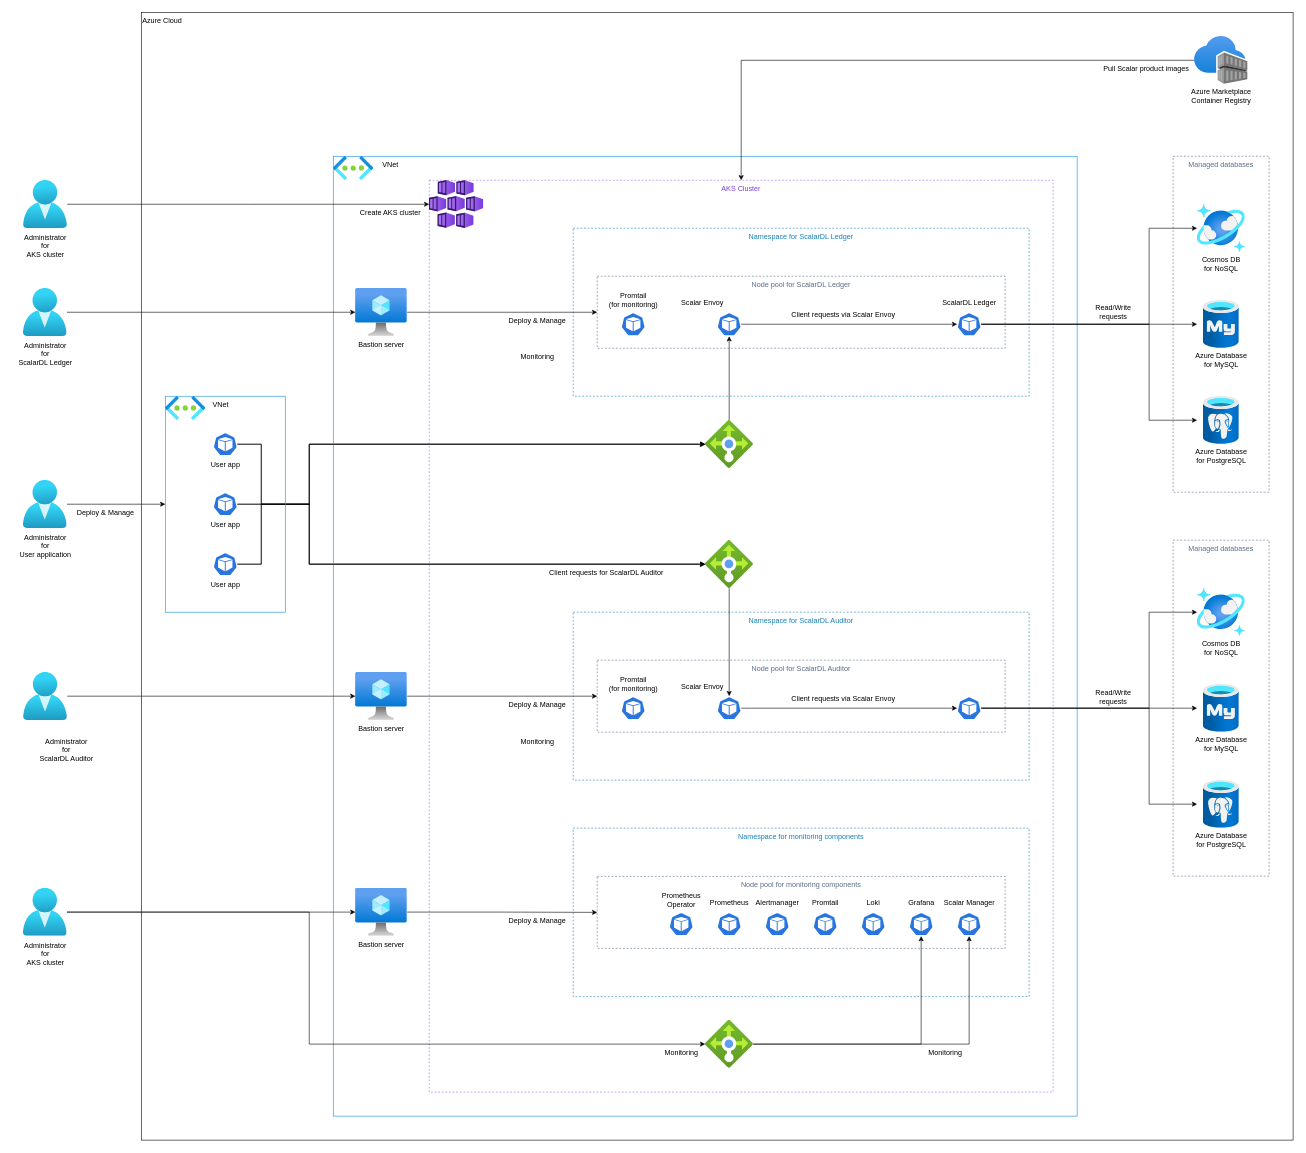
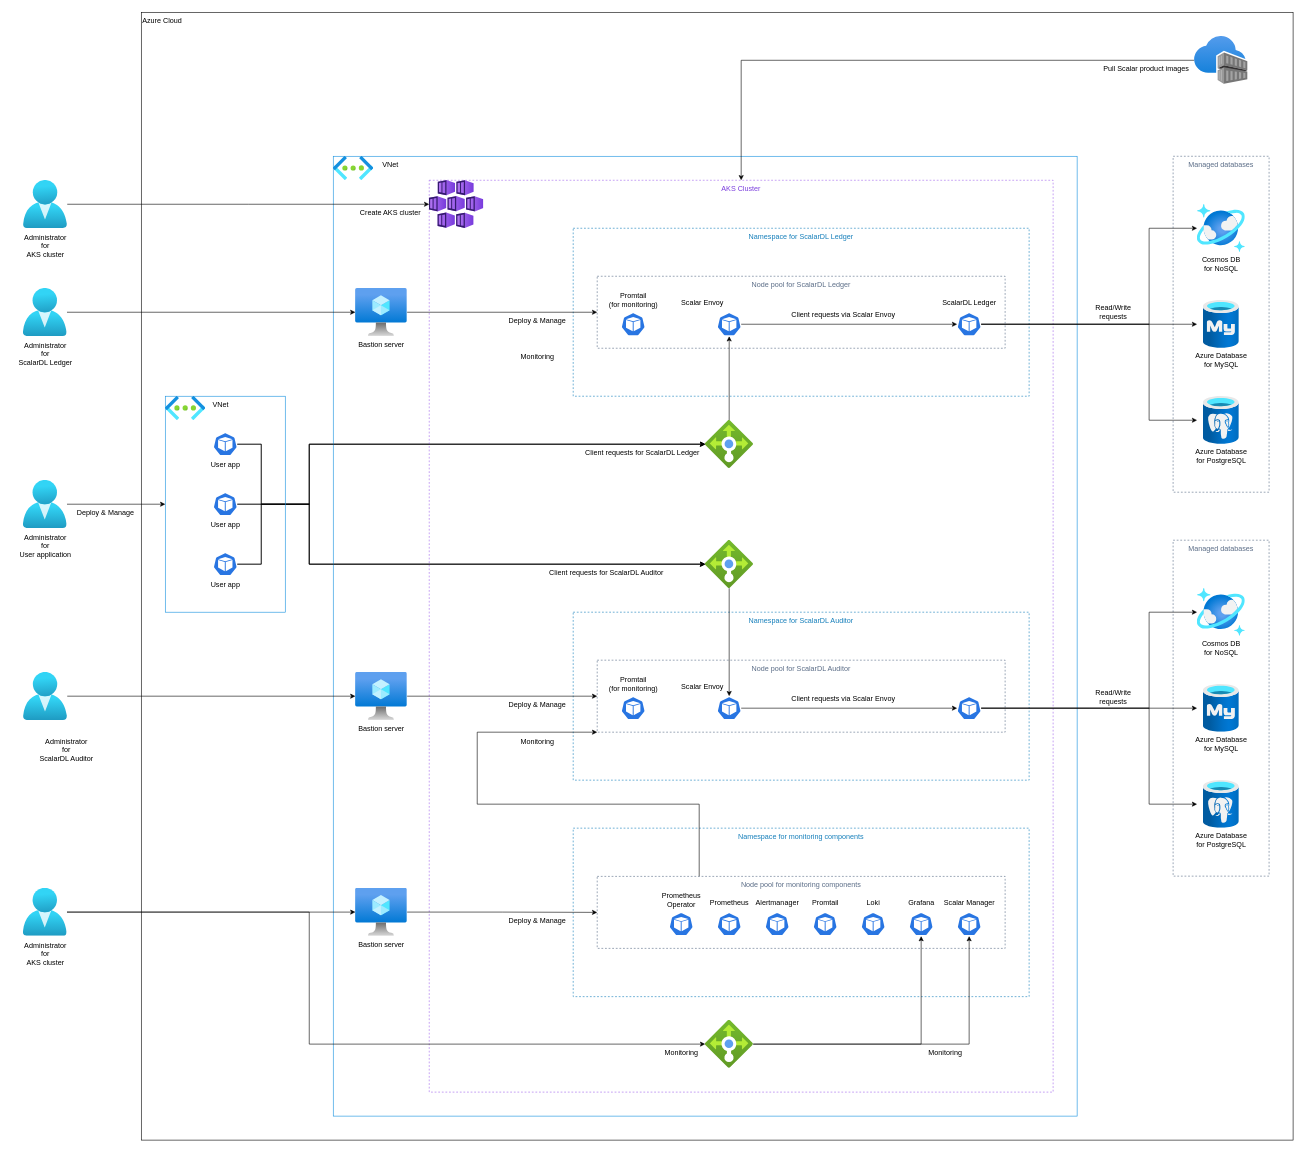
(1221, 96) -> none
none -> (642, 453)
none -> (477, 804)
